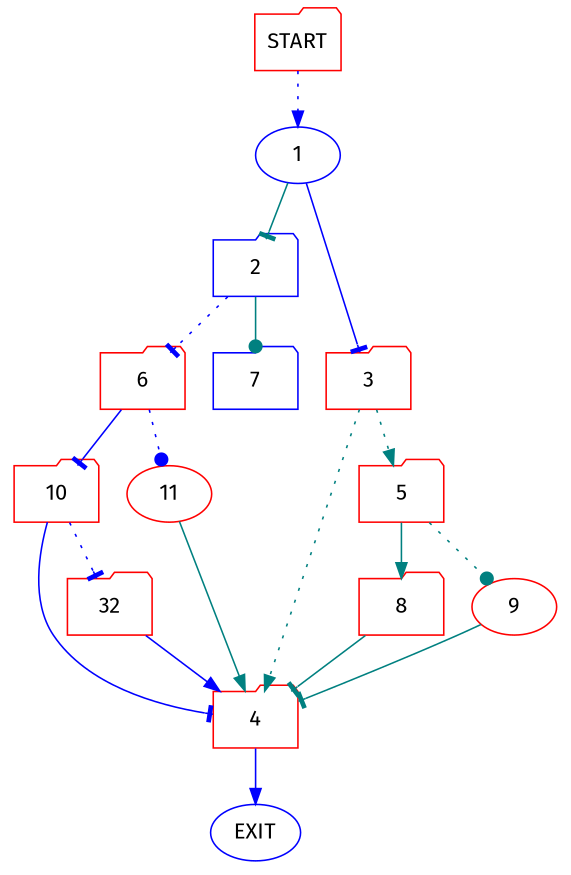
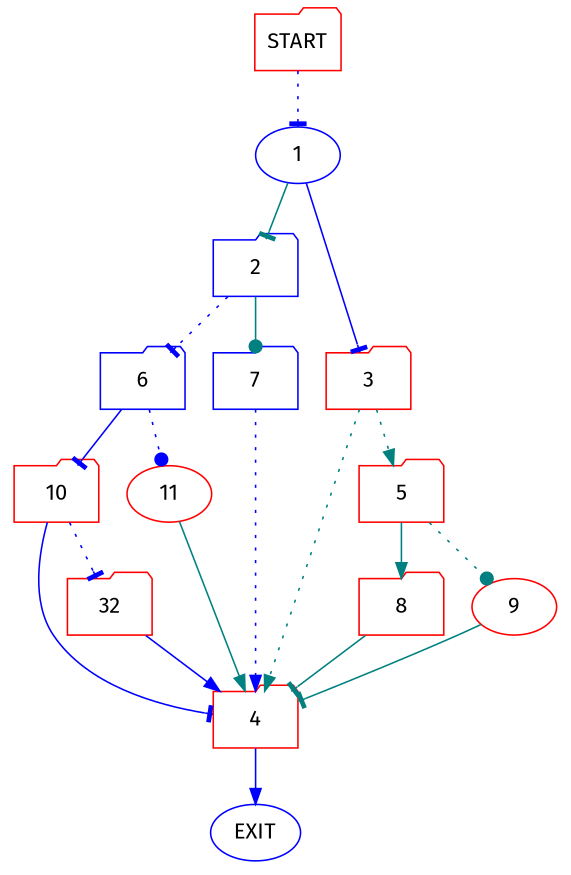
(298, 95) -> (298, 95)
(143, 381) -> (143, 381)
none -> (256, 542)
